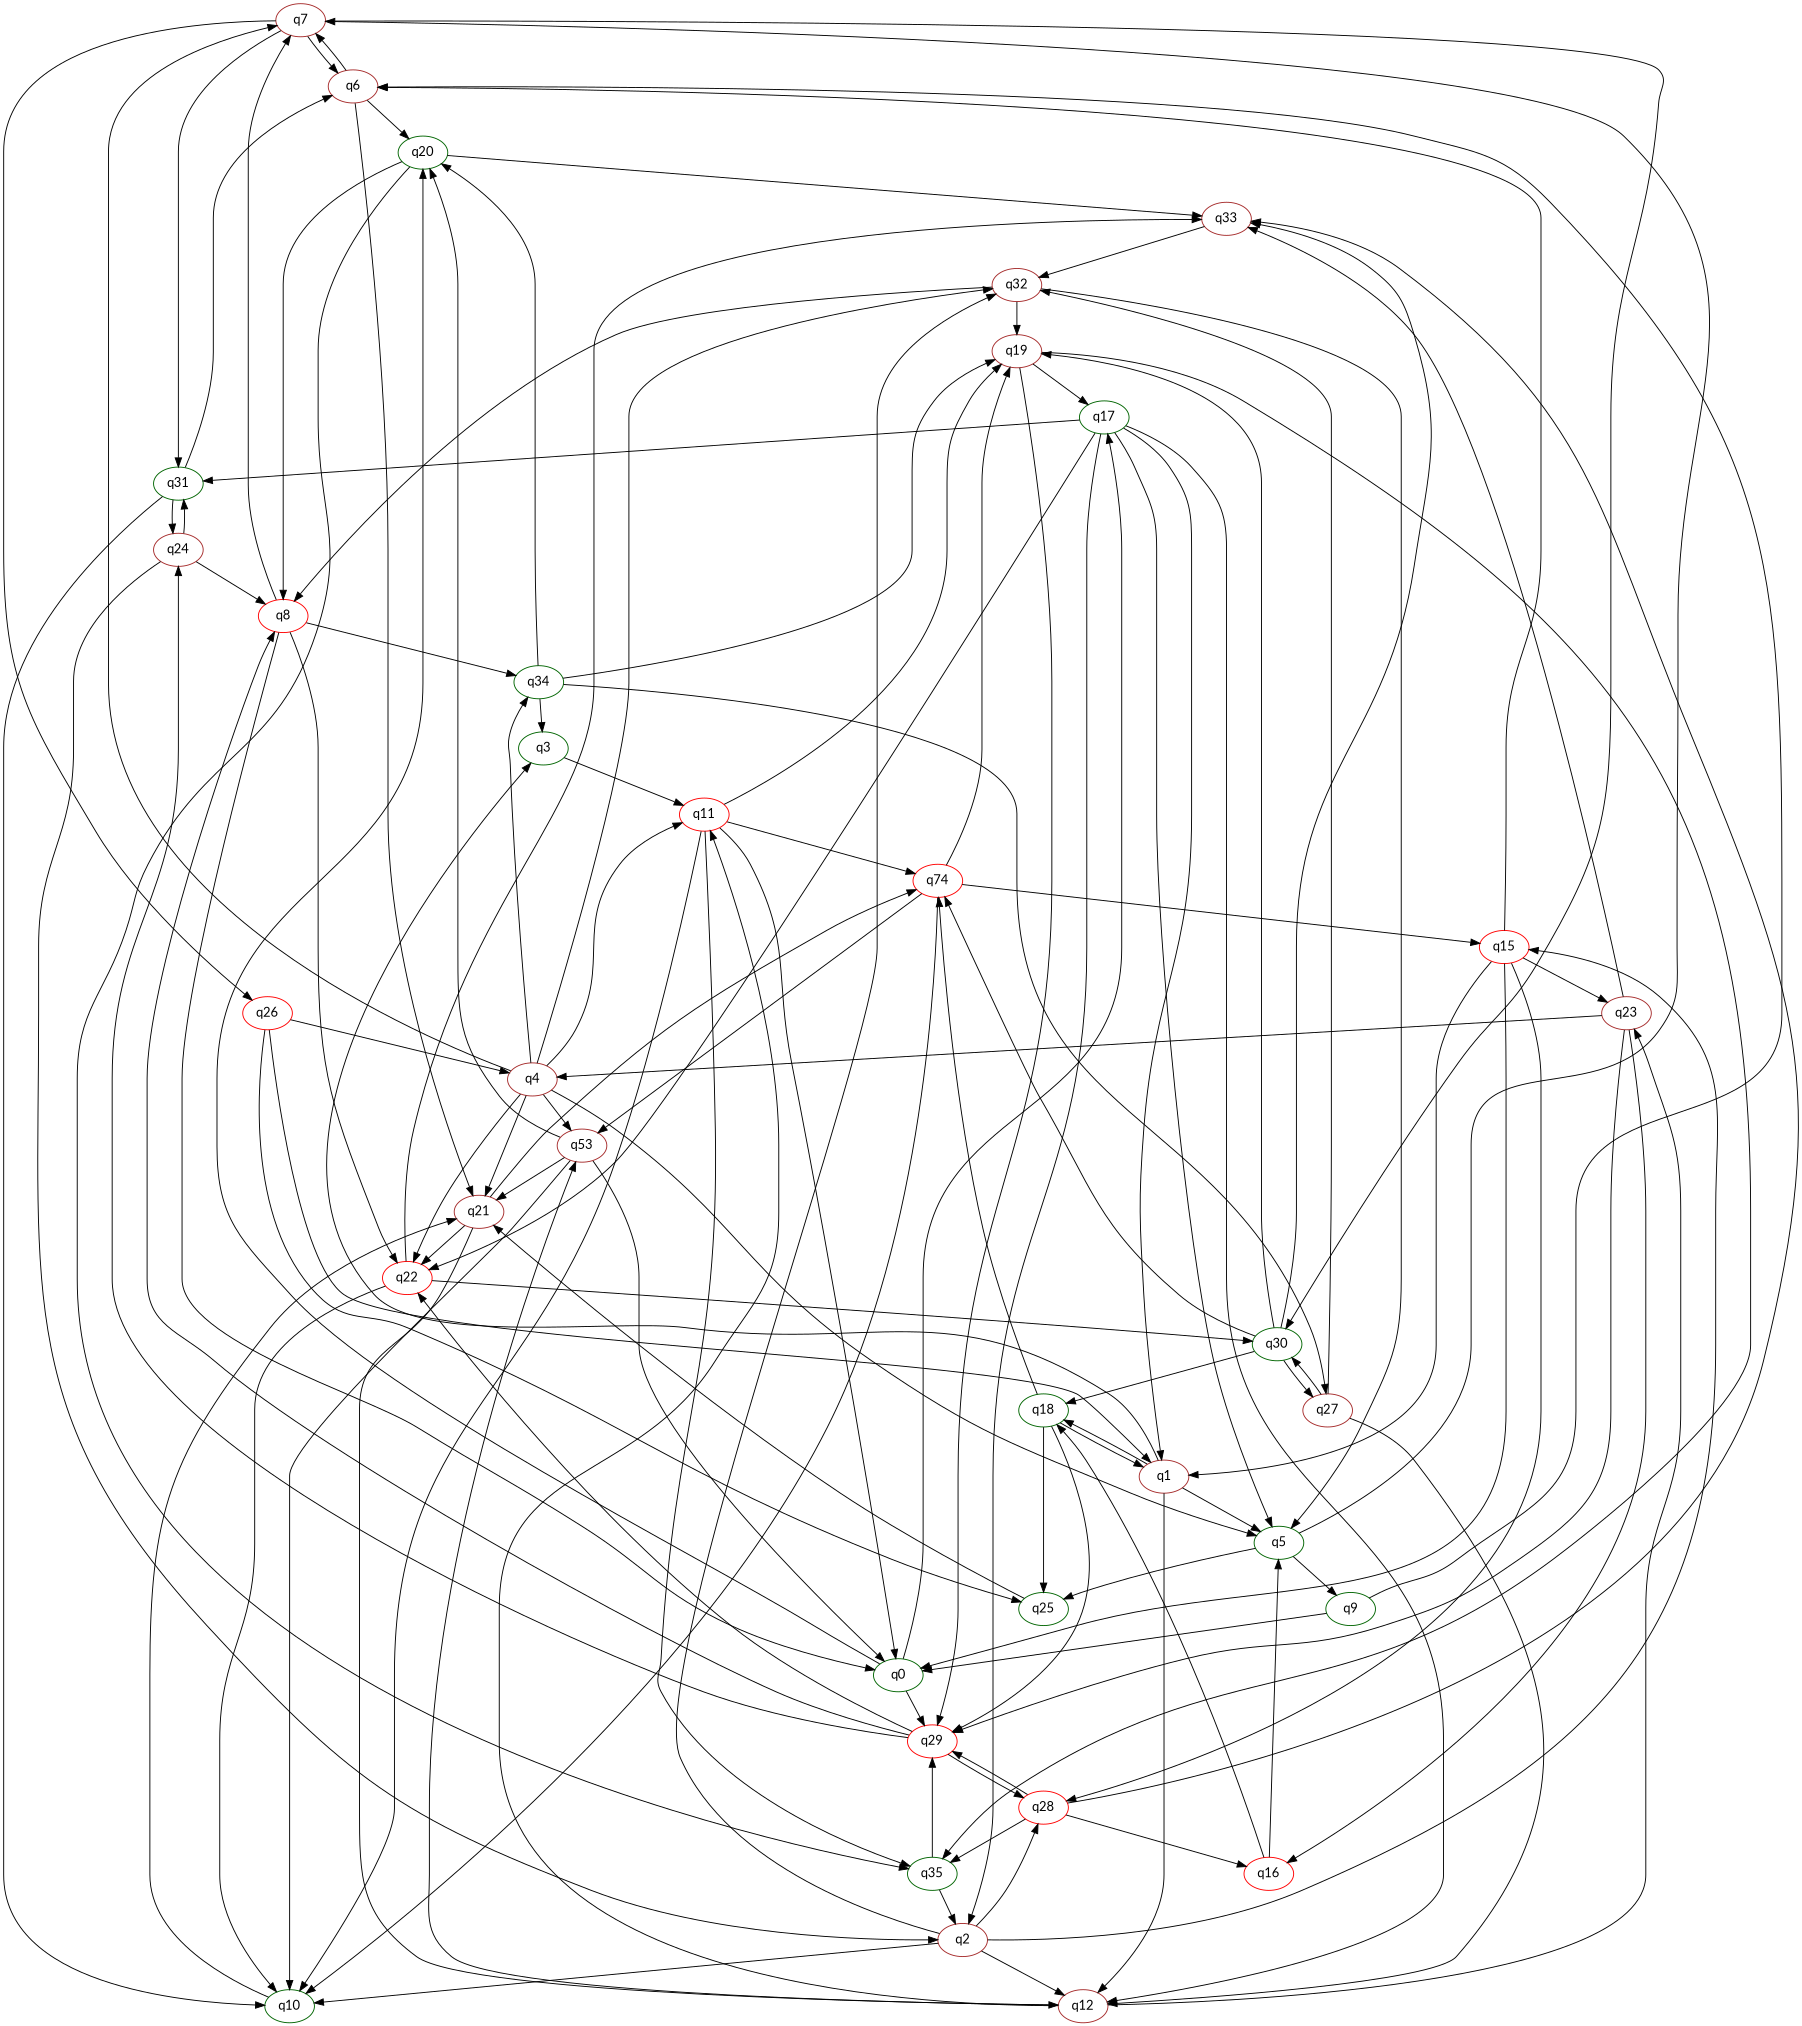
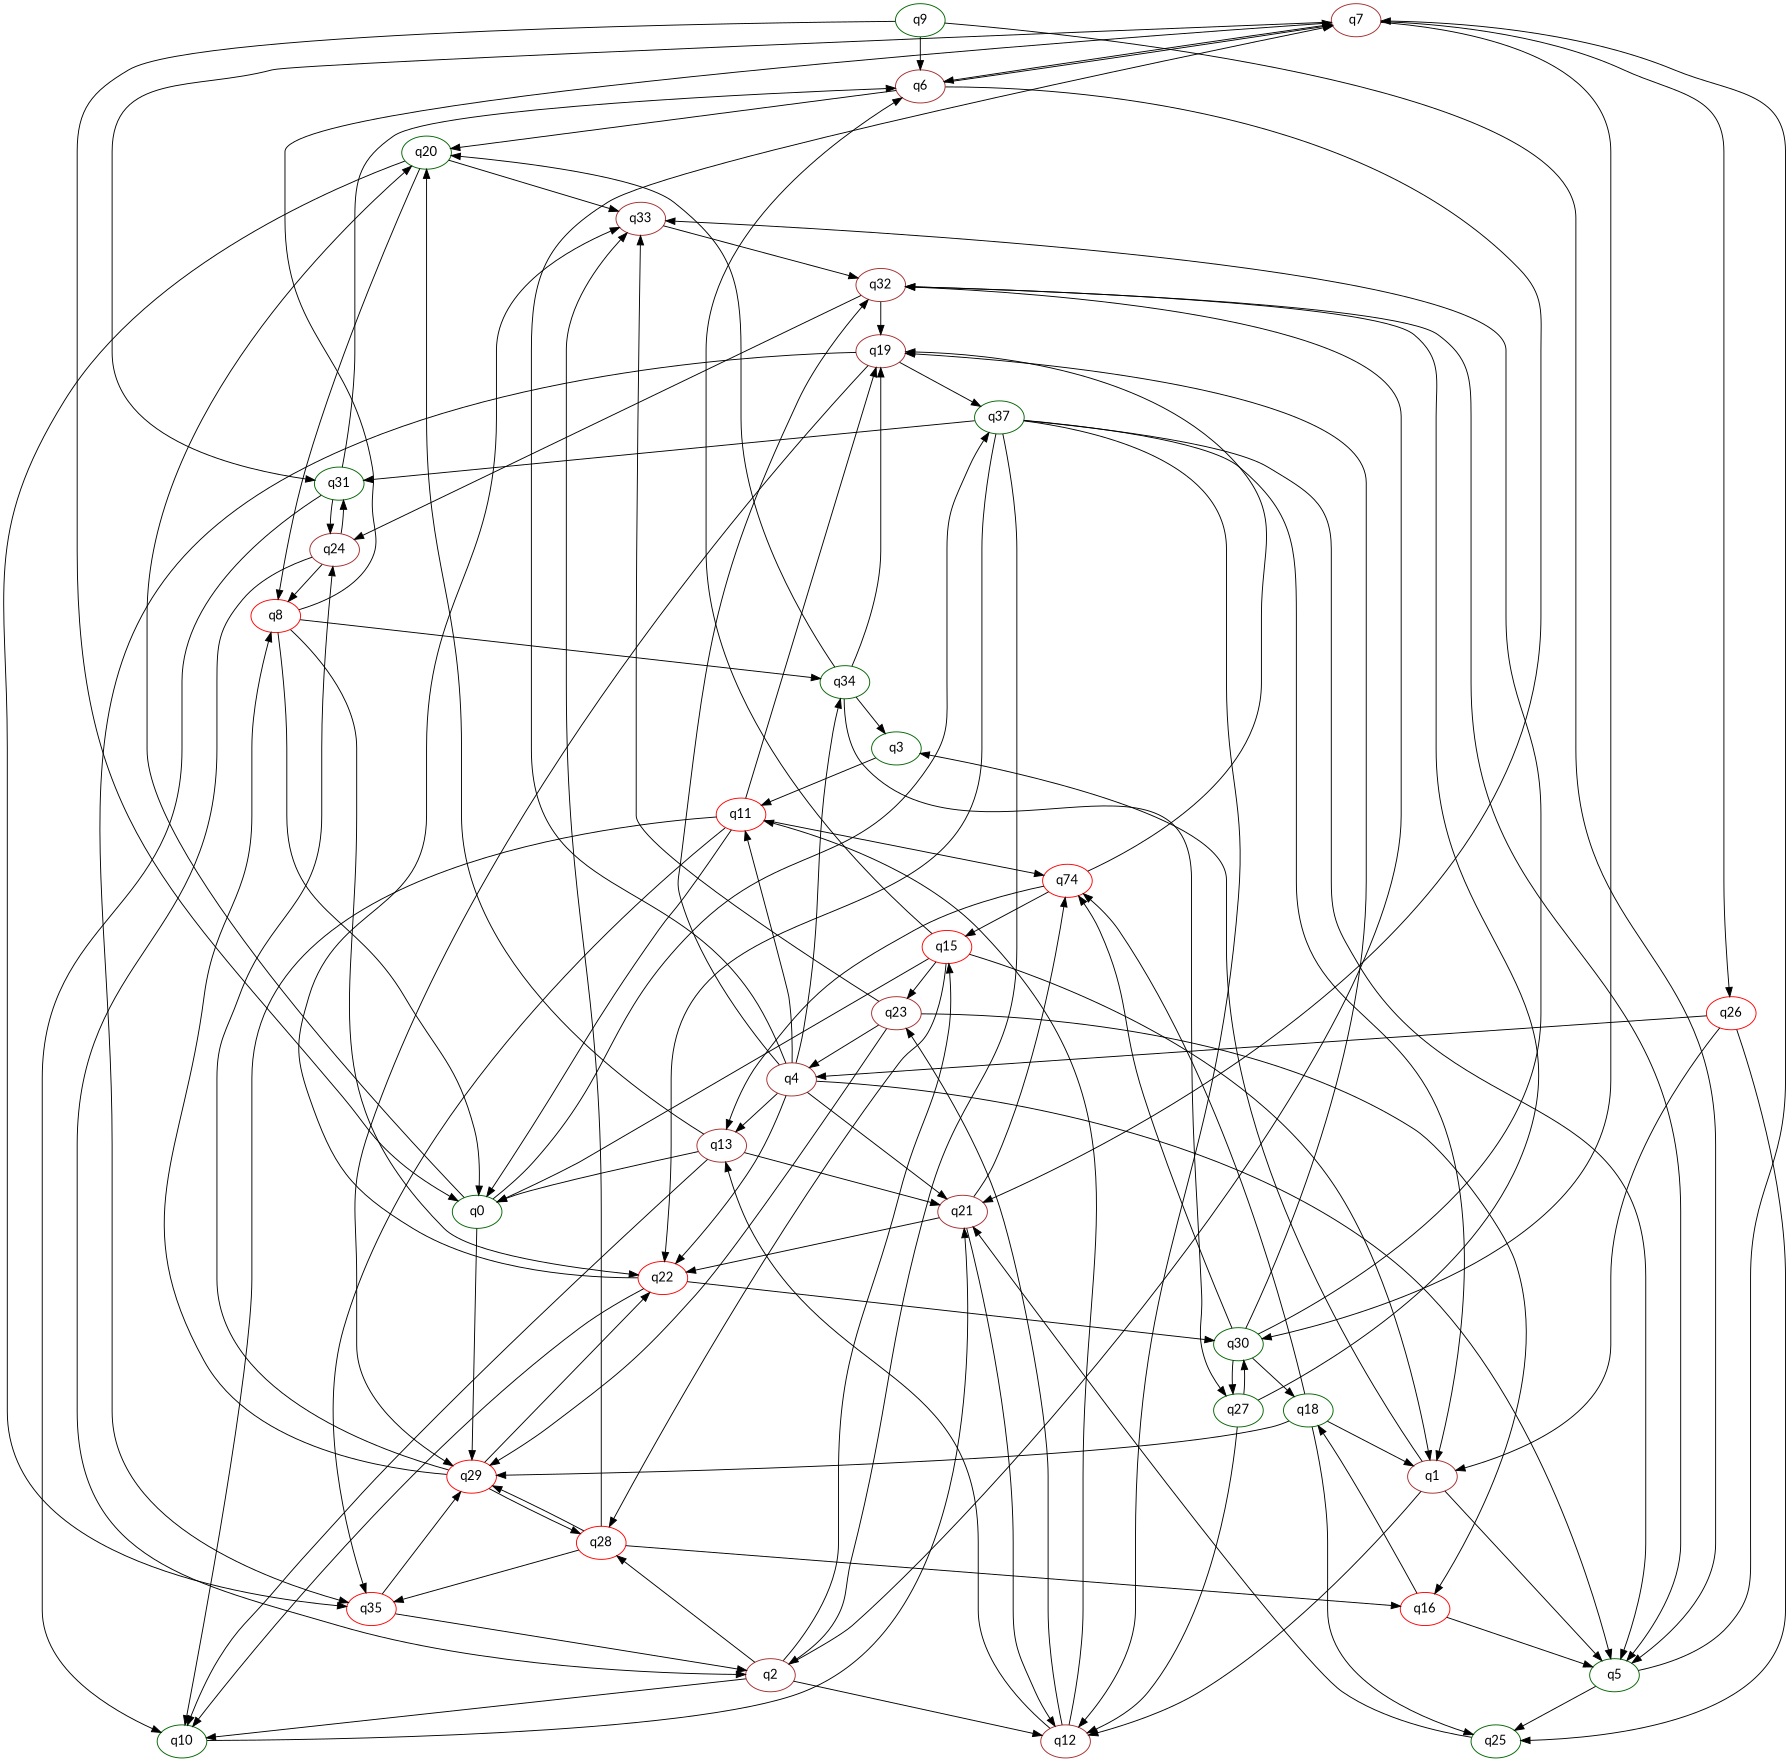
(620, 333) -> (612, 415)
(1104, 417) -> (999, 417)
(582, 1146) -> (722, 1146)
(1328, 1410) -> (1238, 1410)
(1110, 1444) -> none
(772, 1523) -> none
(1311, 1573) -> (1576, 625)
(932, 1874) -> (371, 1609)
